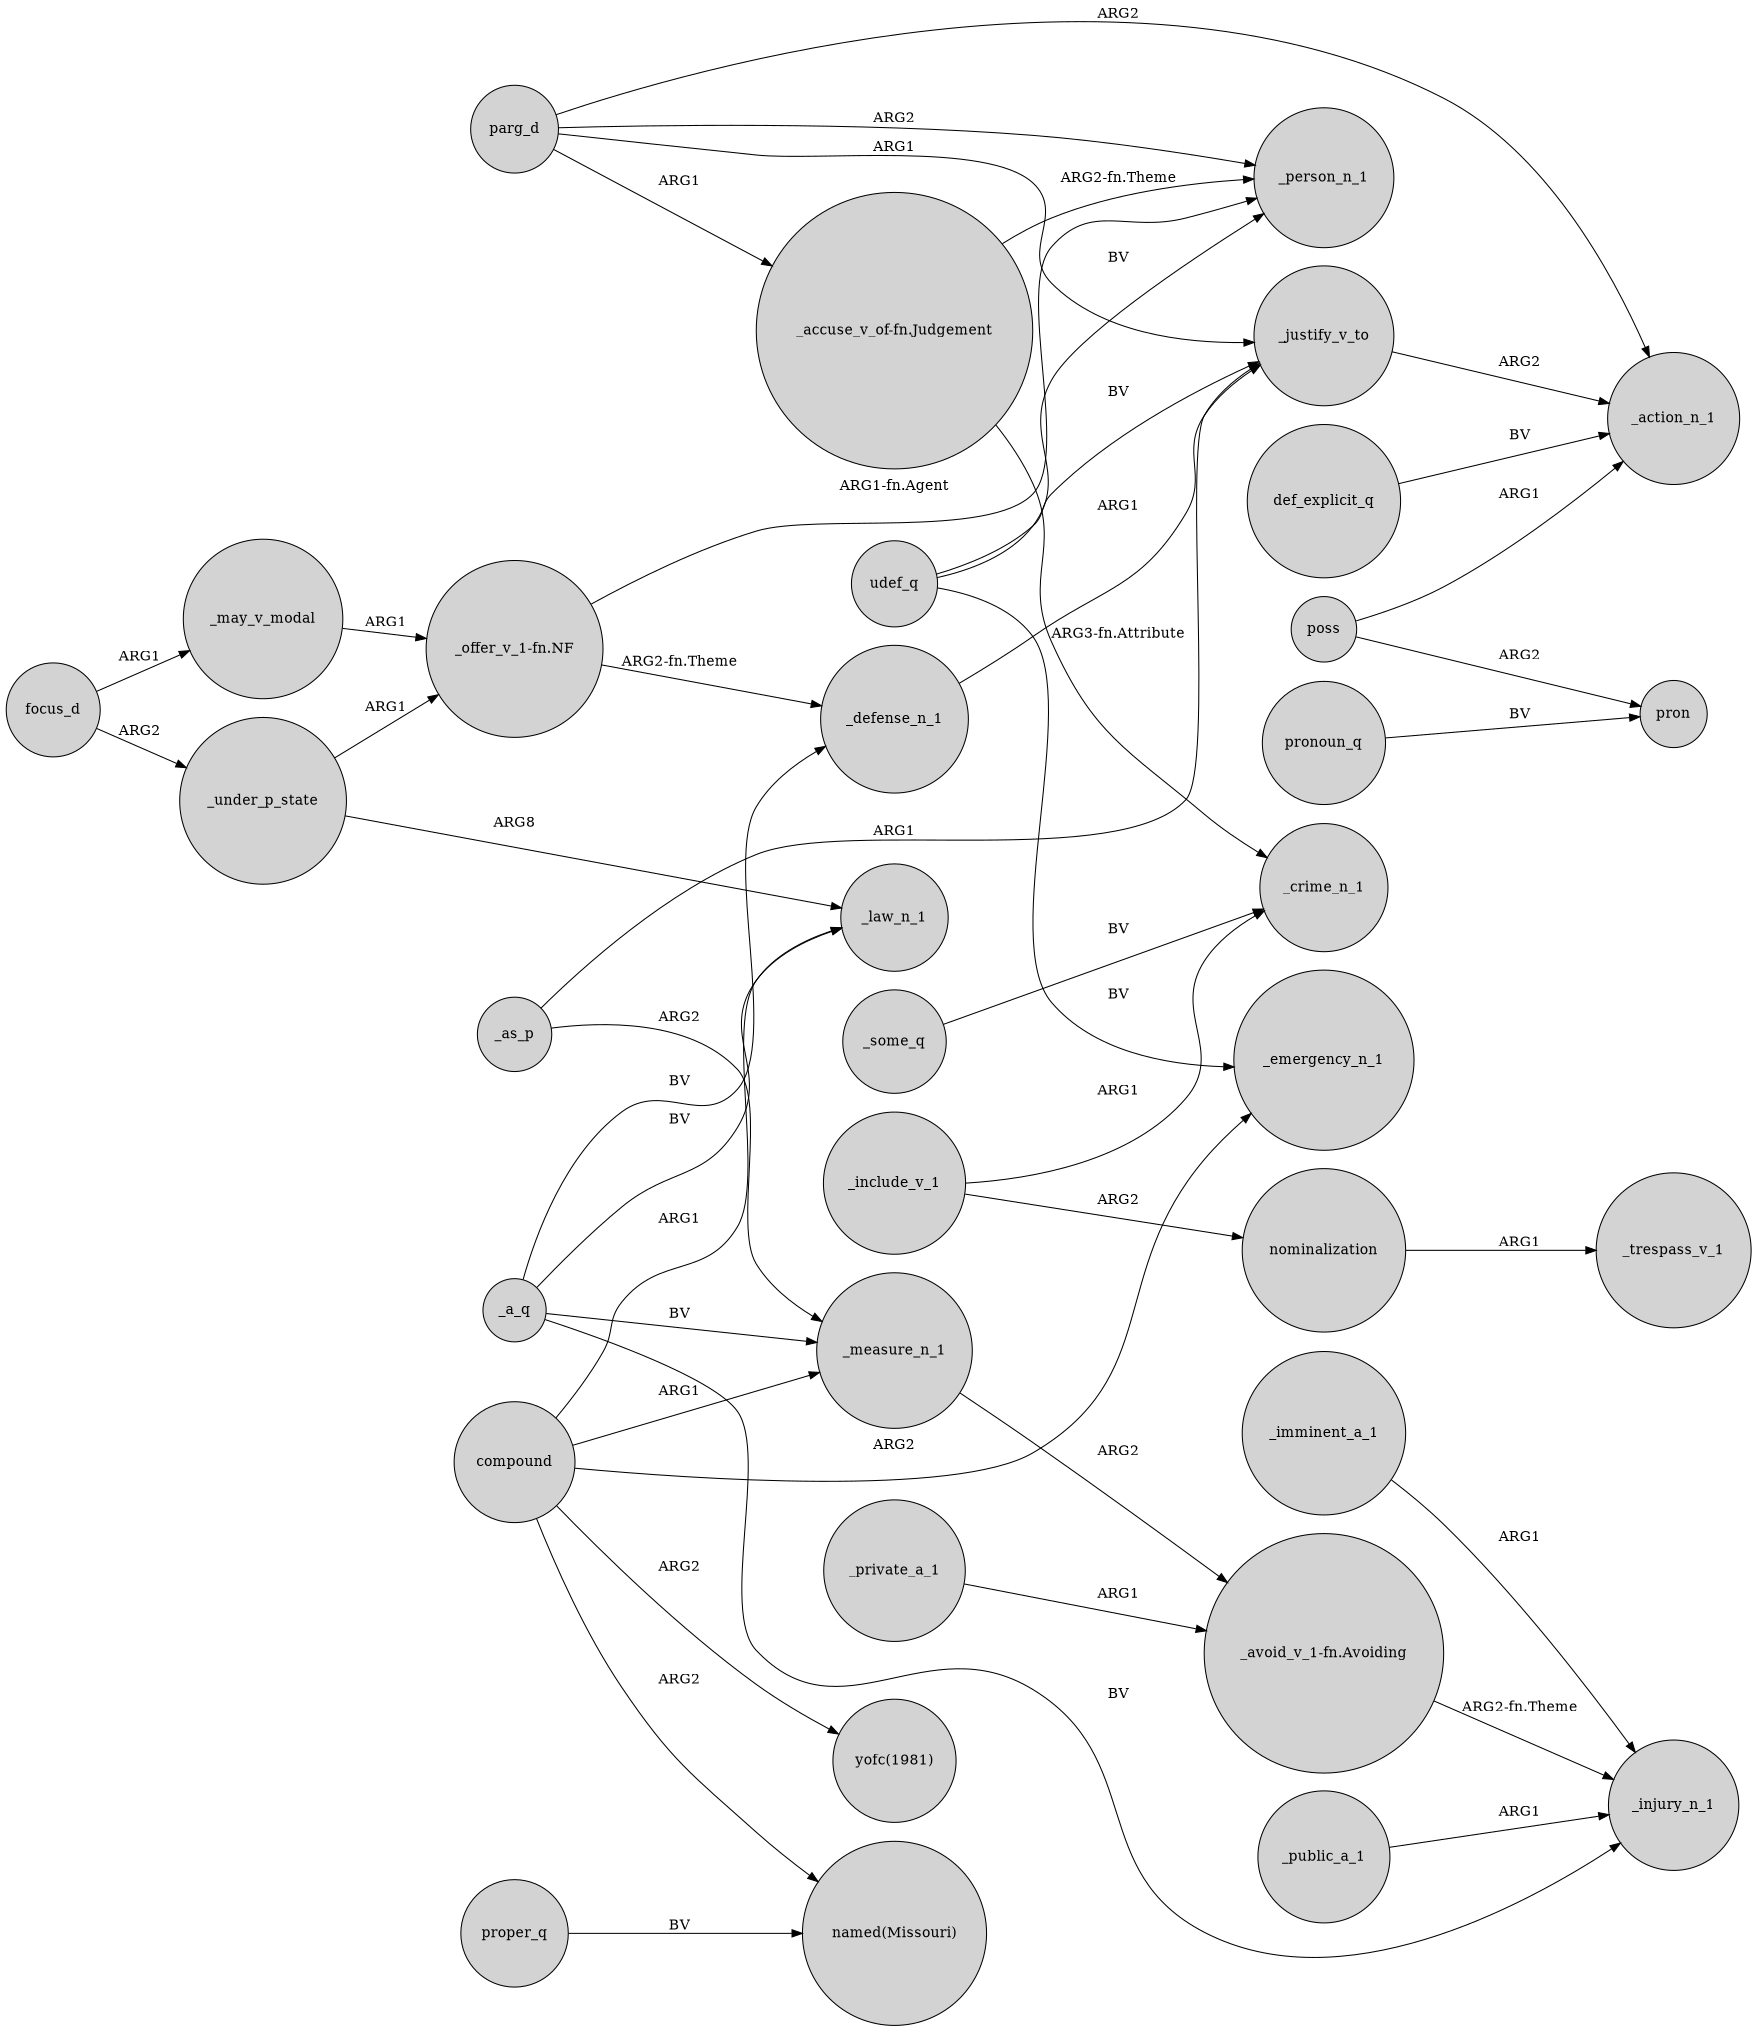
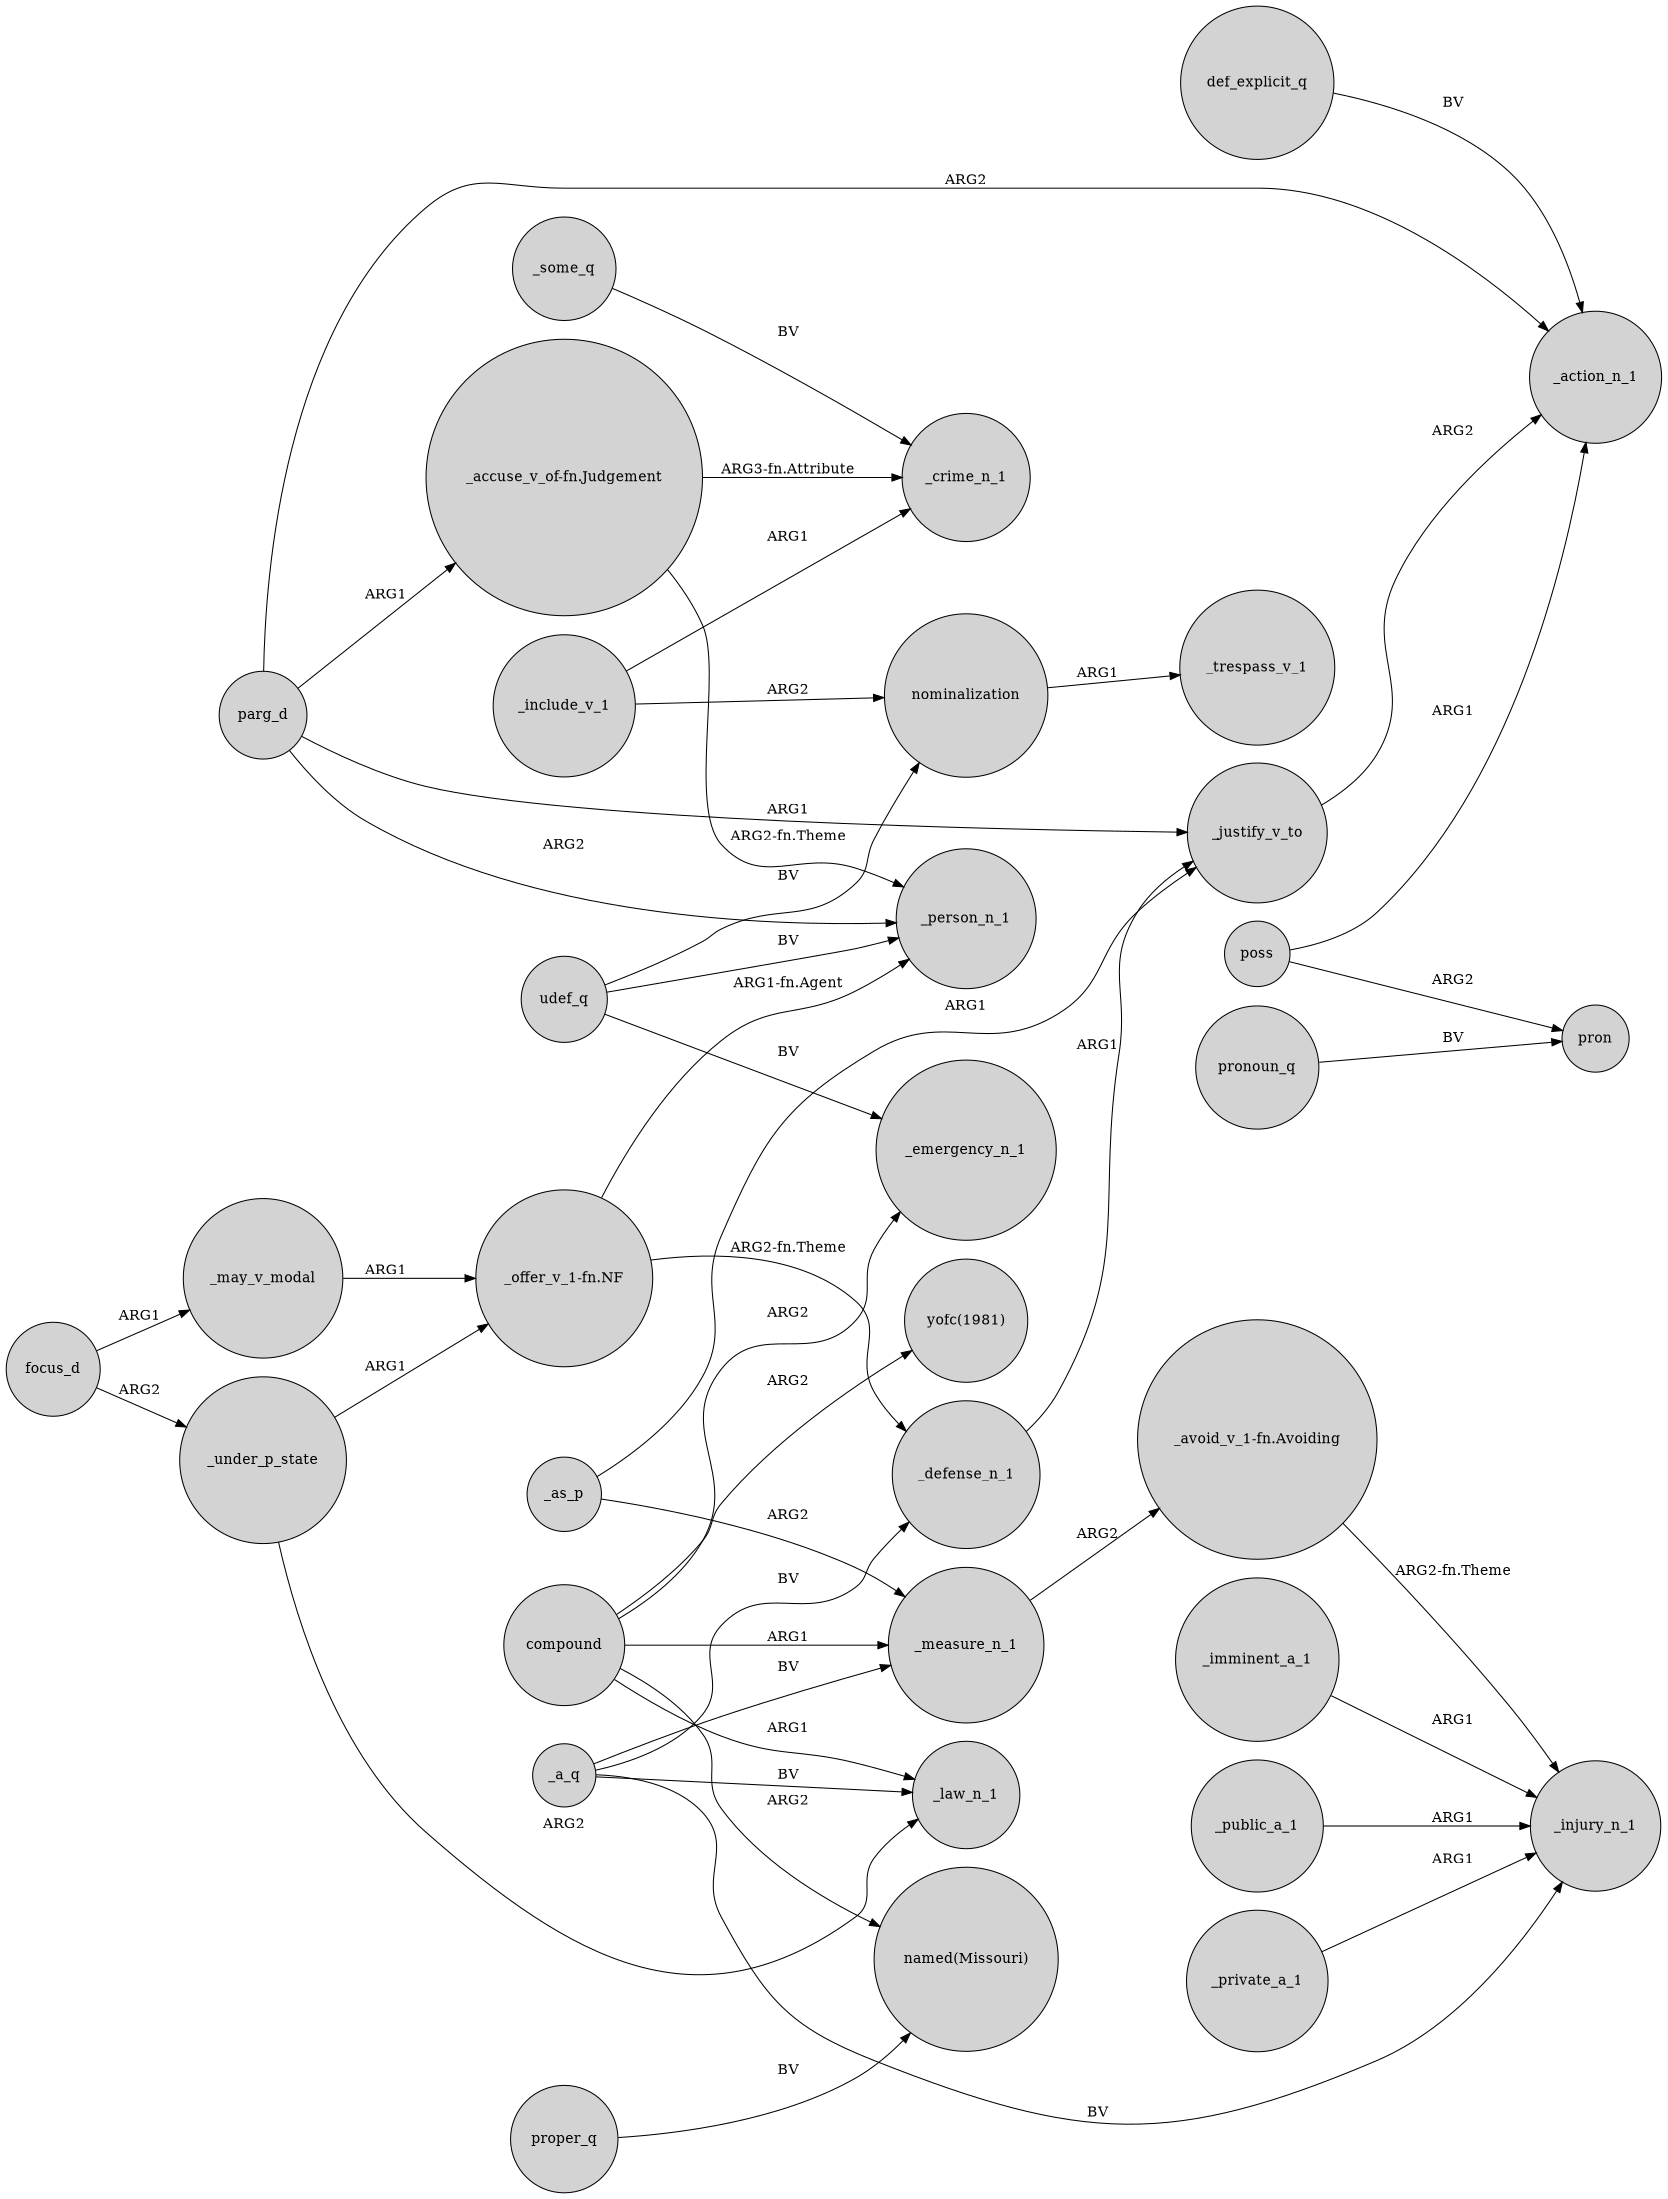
(1085, 464) -> (790, 912)
(515, 823) -> (564, 1824)
(1080, 1606) -> (1424, 1905)
